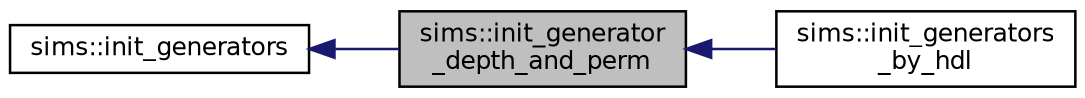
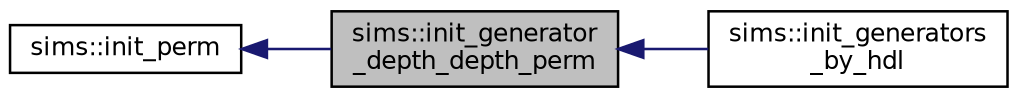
(160, 49) -> (126, 49)
(543, 49) -> (475, 49)
